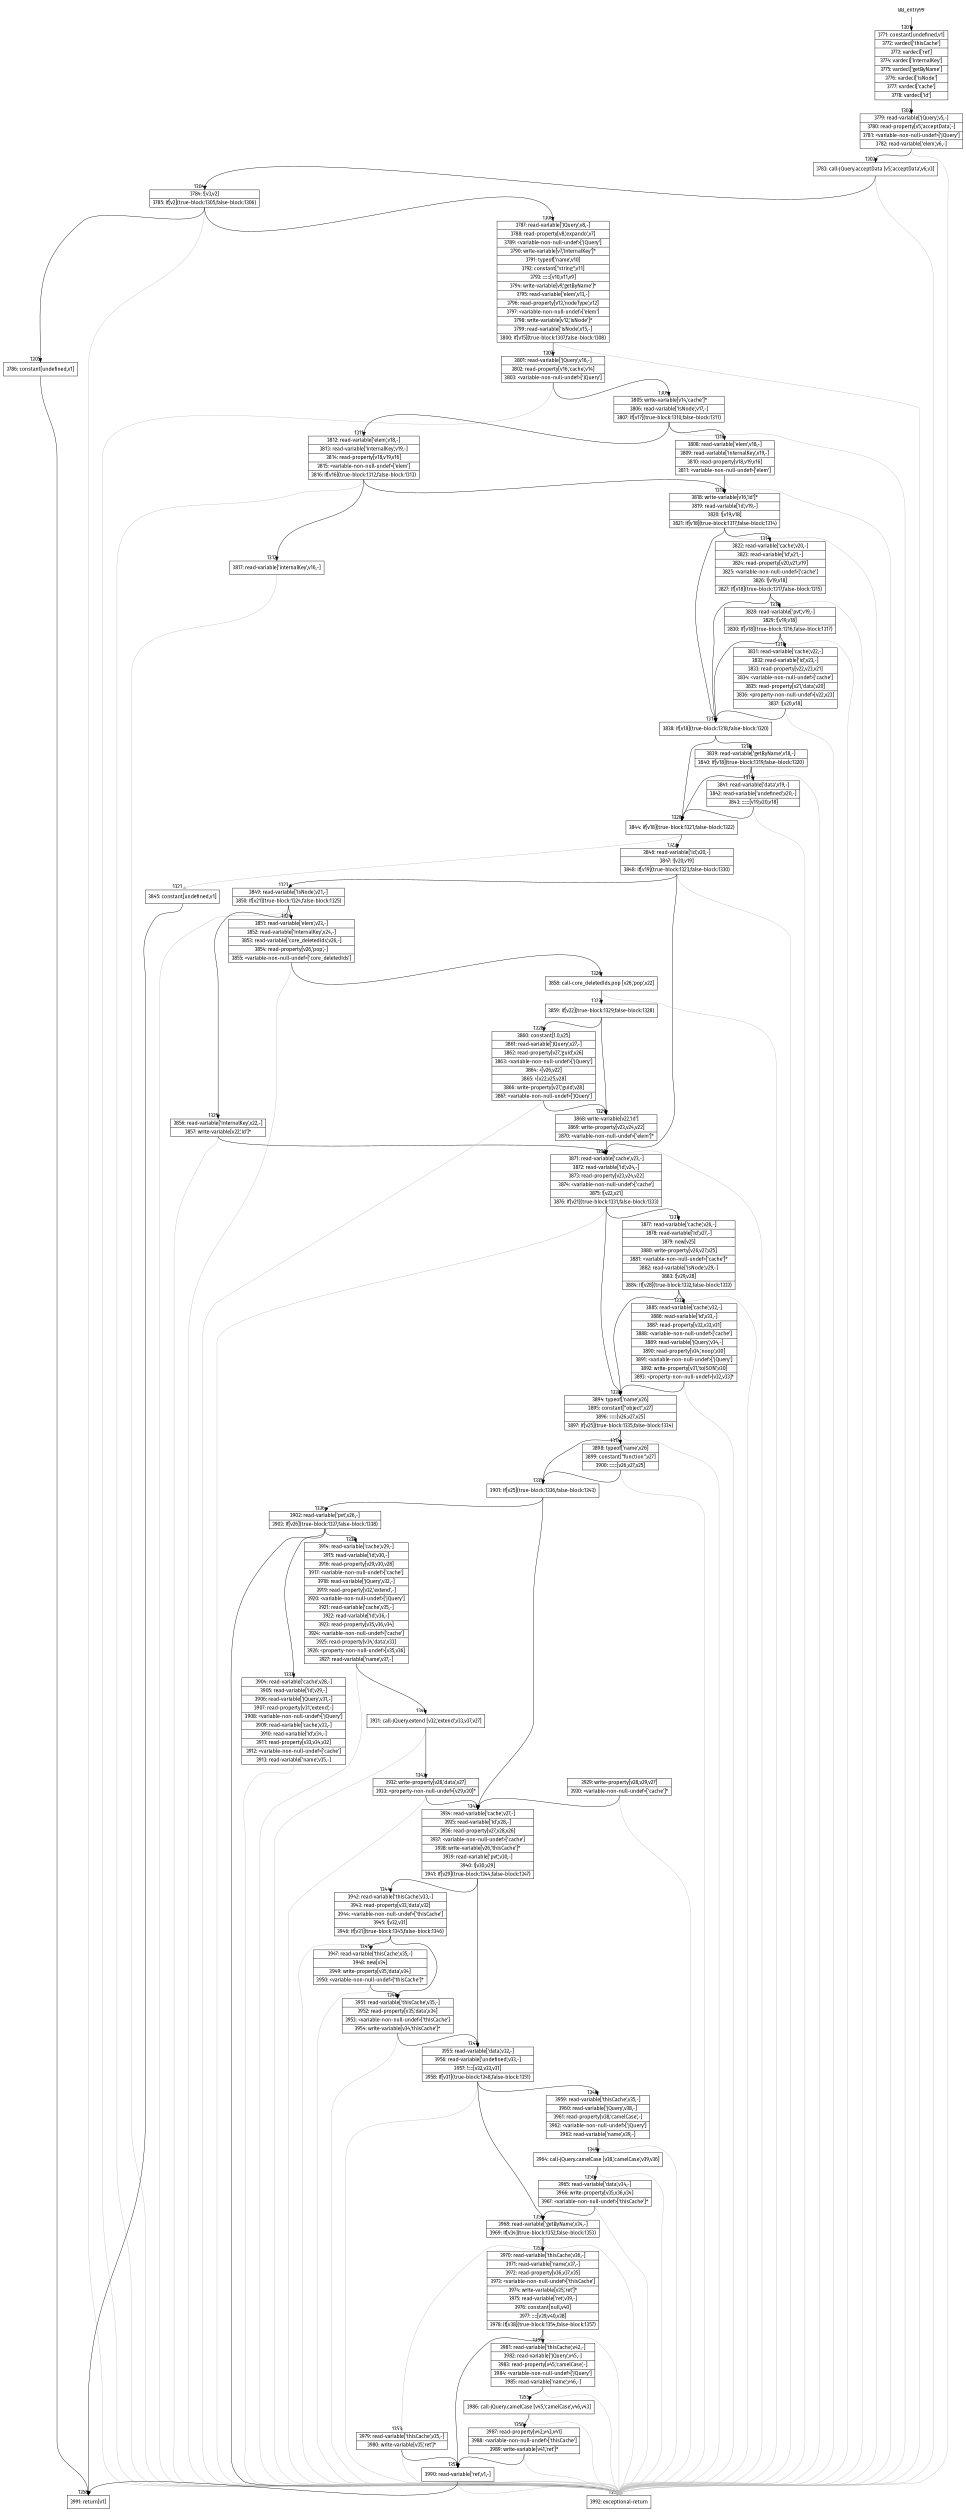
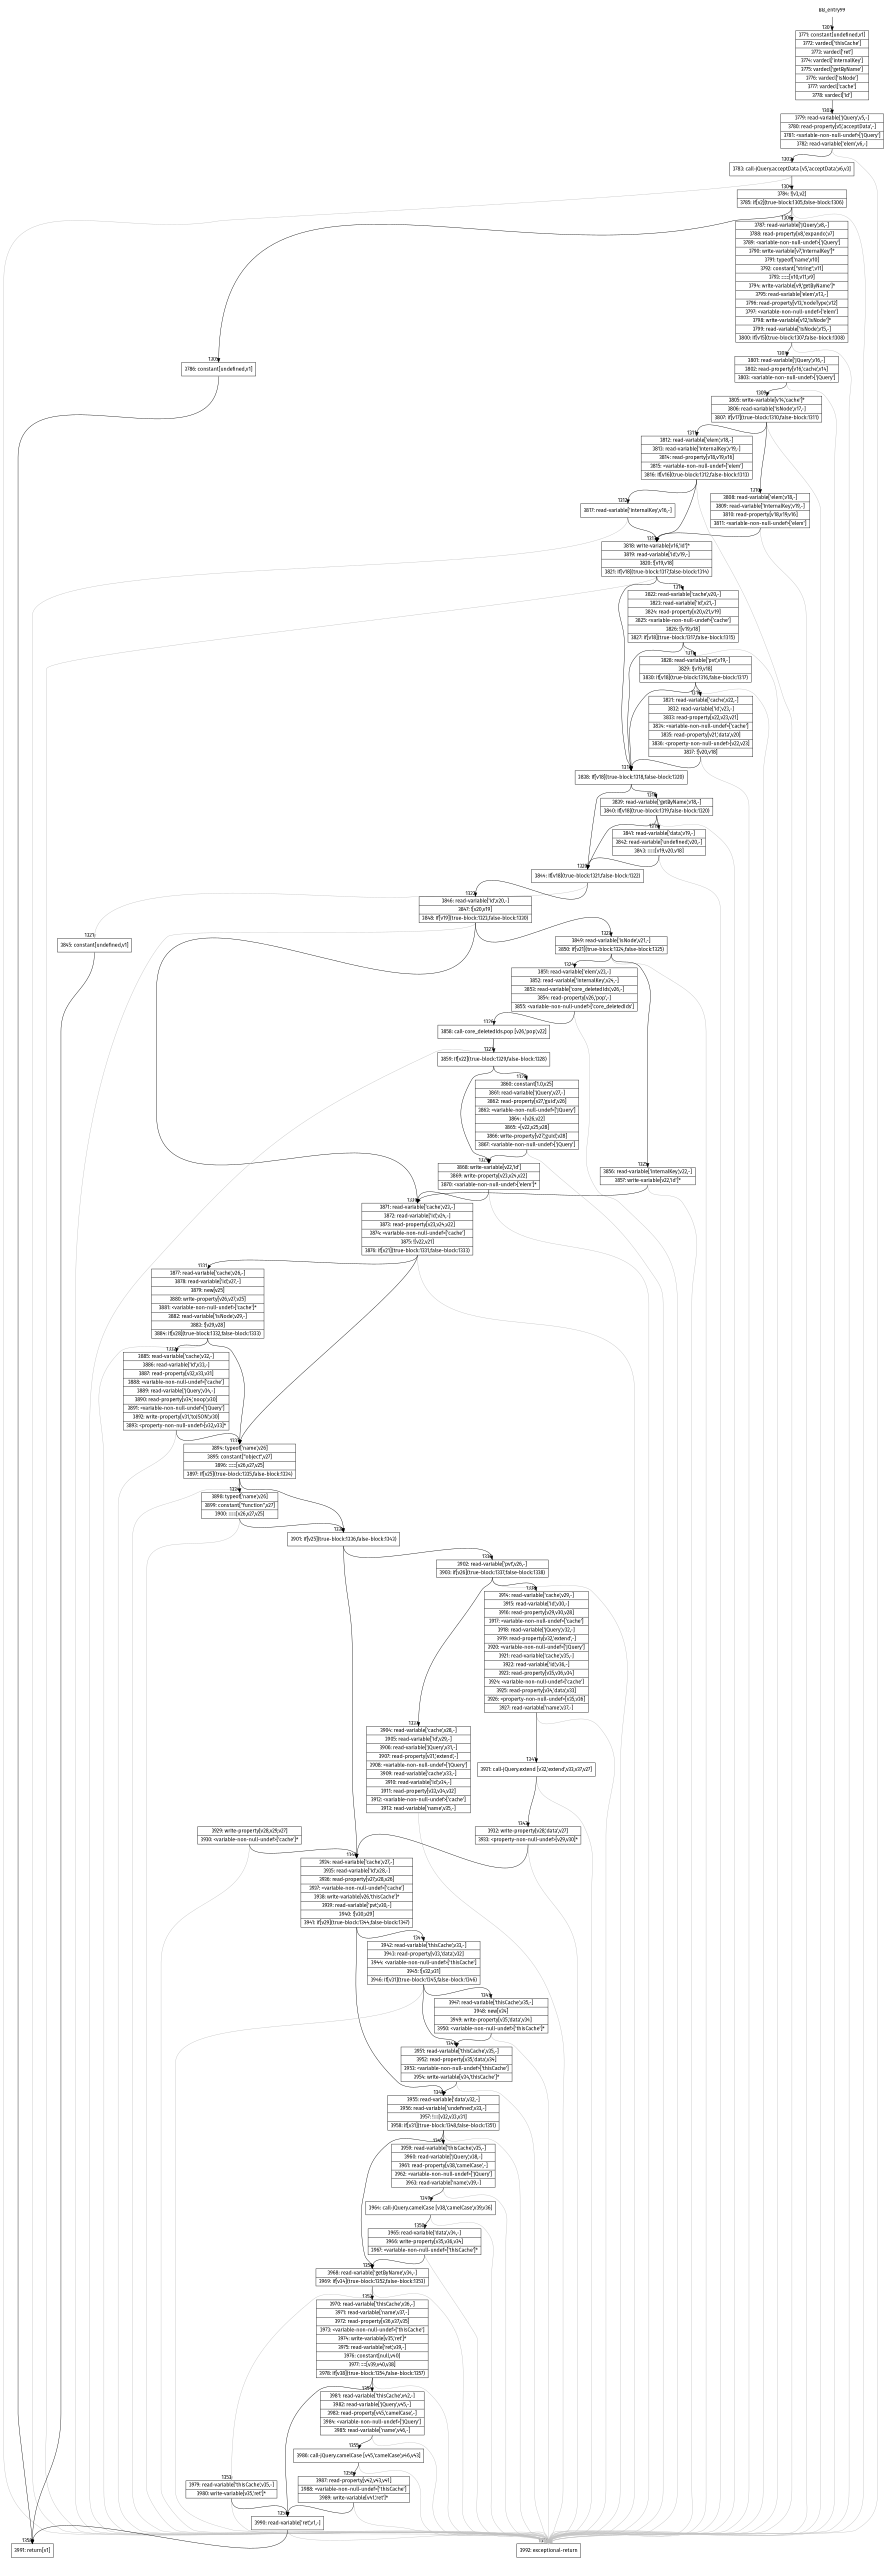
none -> (640, 529)
(231, 2169) -> (620, 2034)
